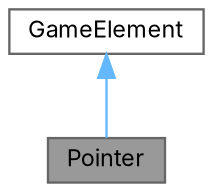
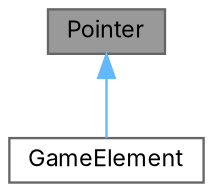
(106, 108) -> (106, 108)
